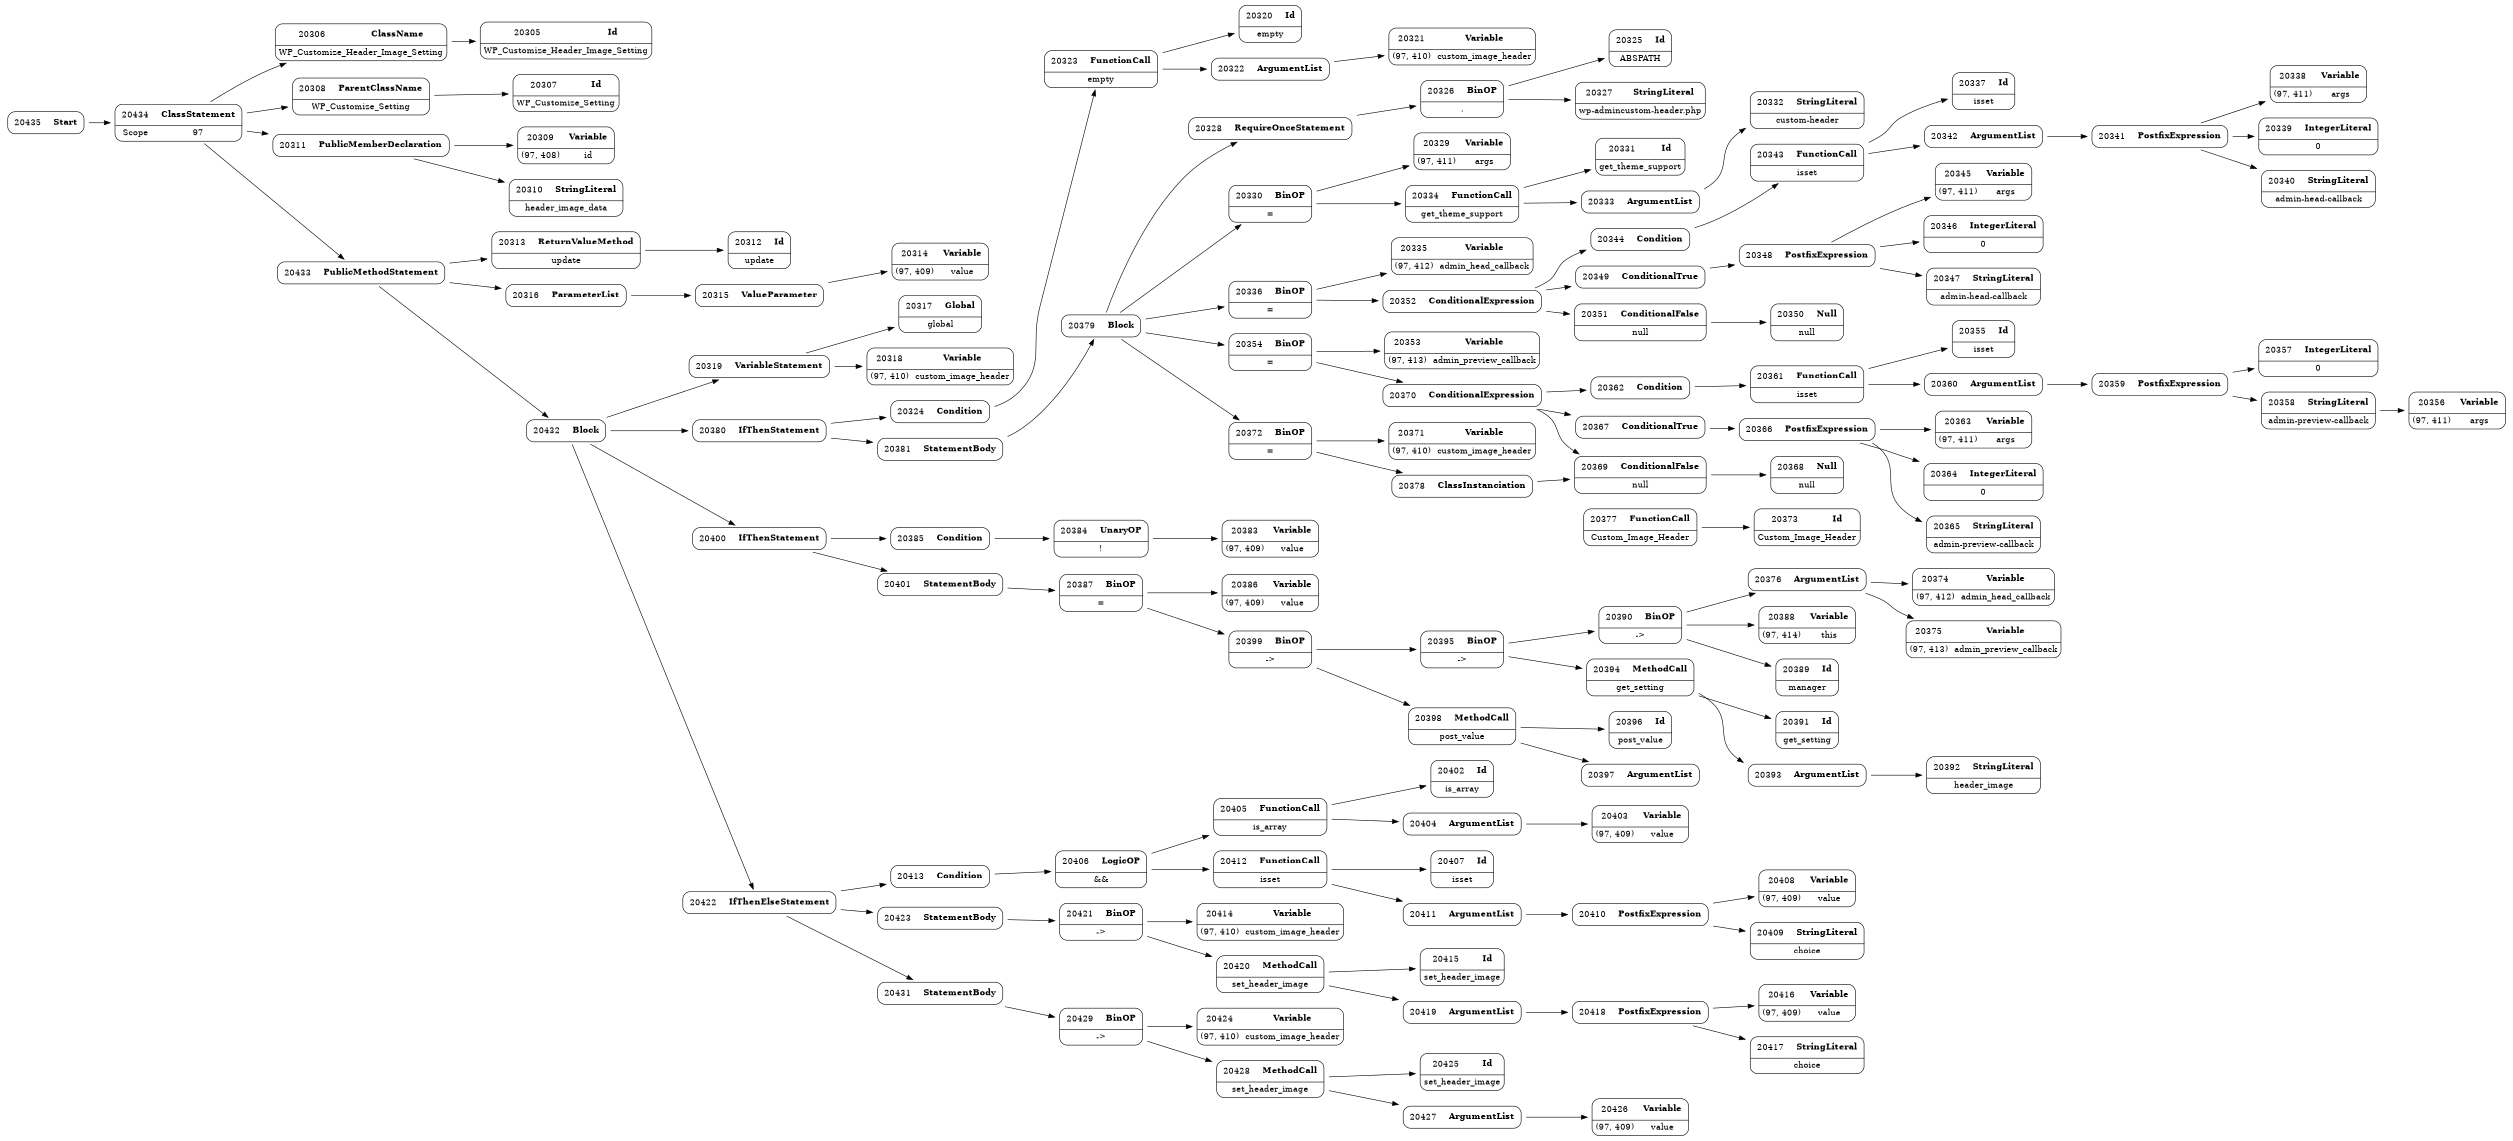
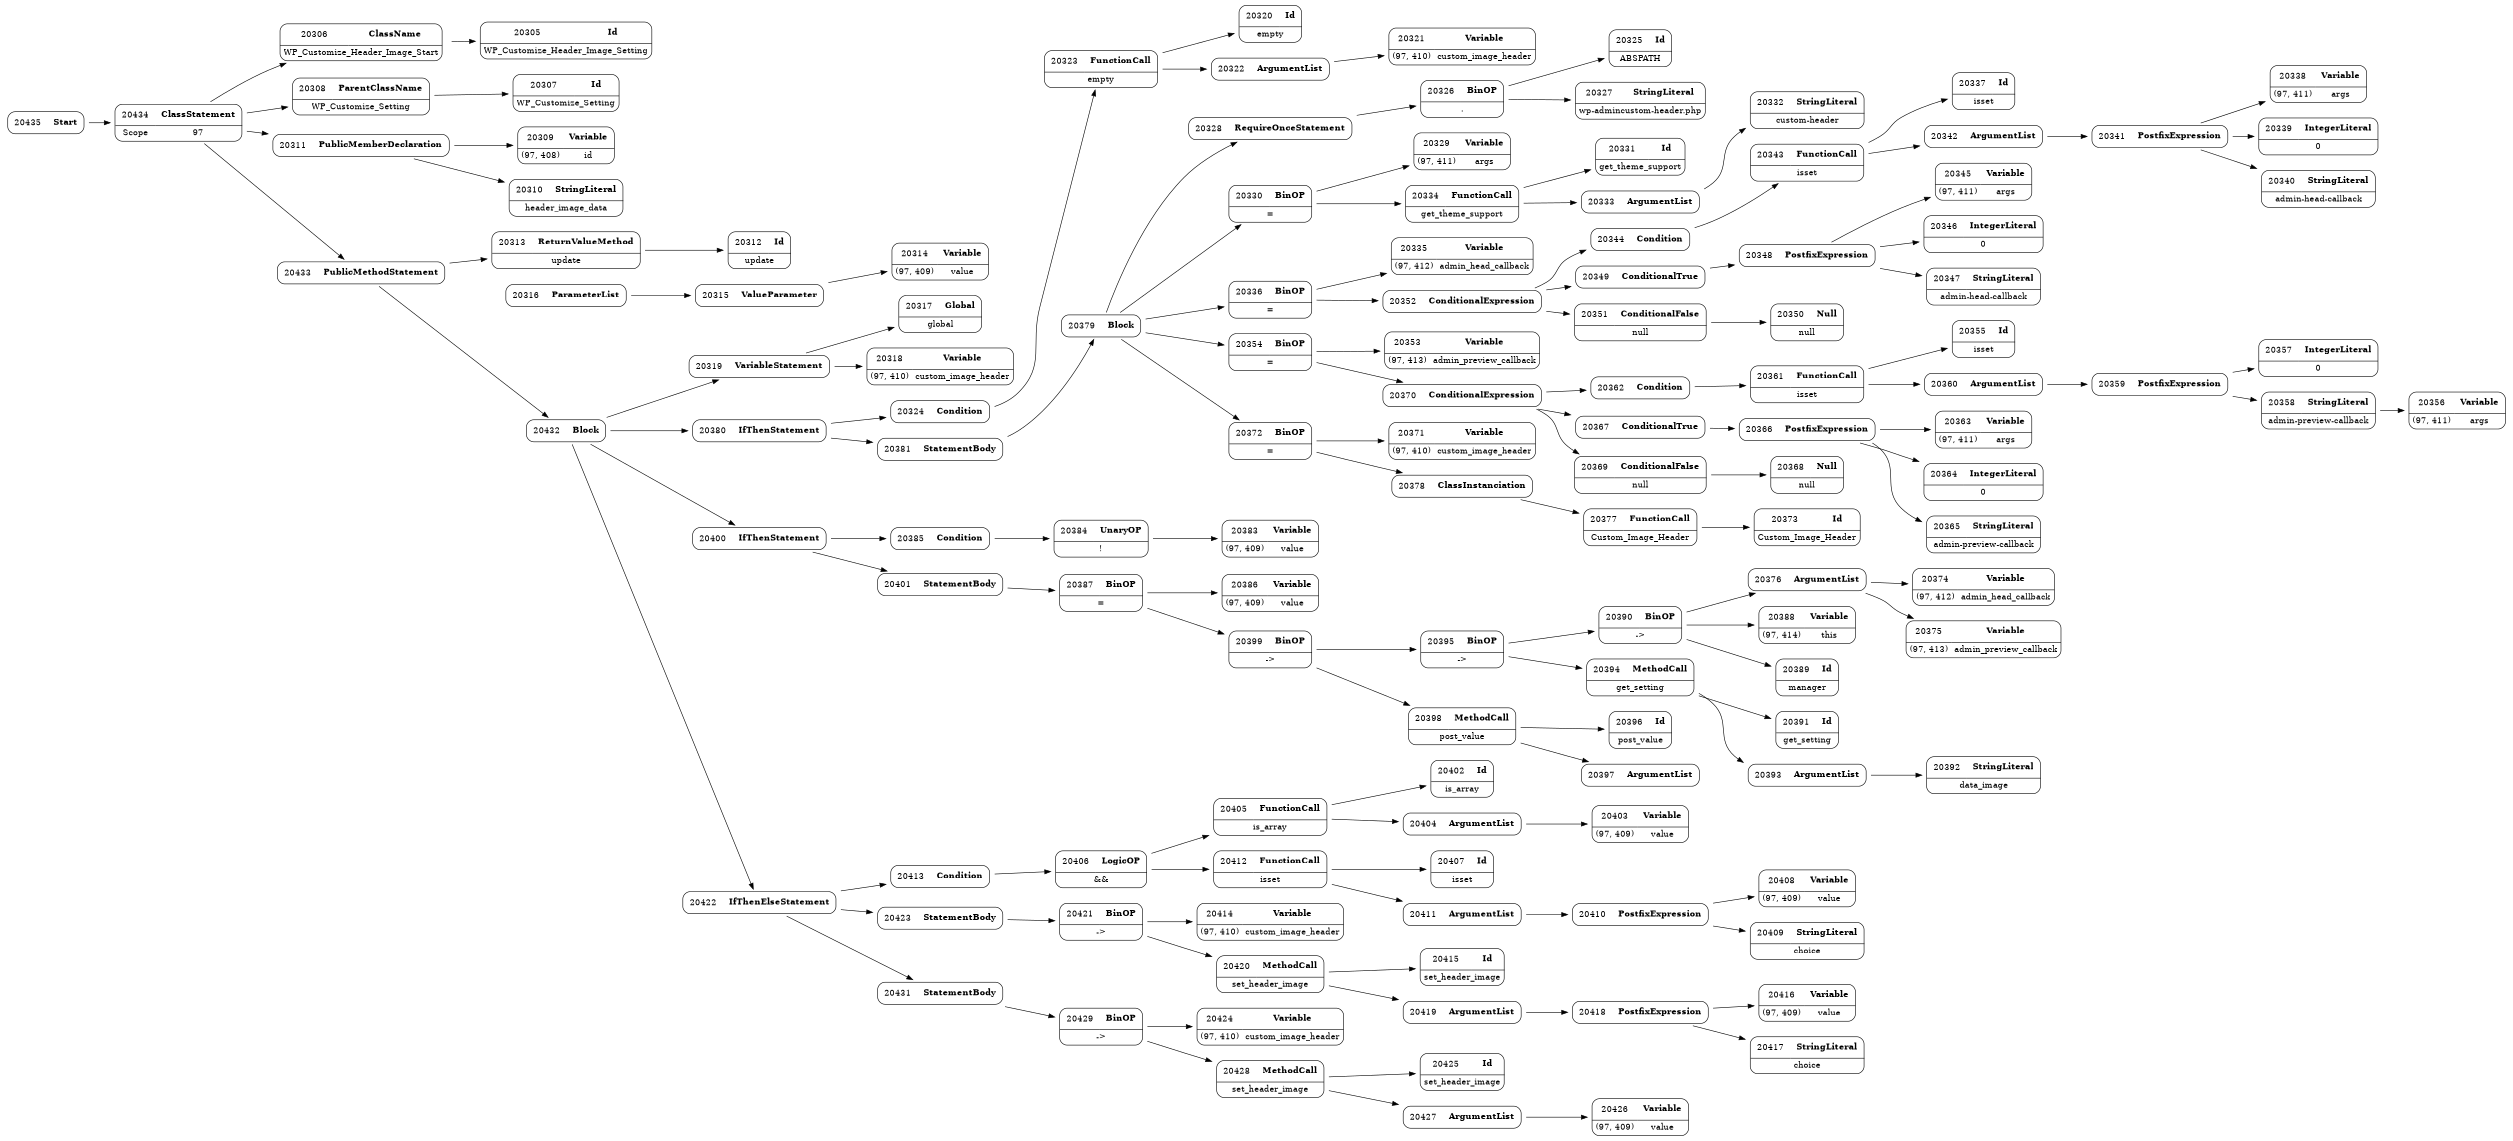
(361, 52) -> (361, 52)
(472, 285) -> none
(1550, 481) -> (1547, 506)
(1984, 785) -> (1984, 785)
